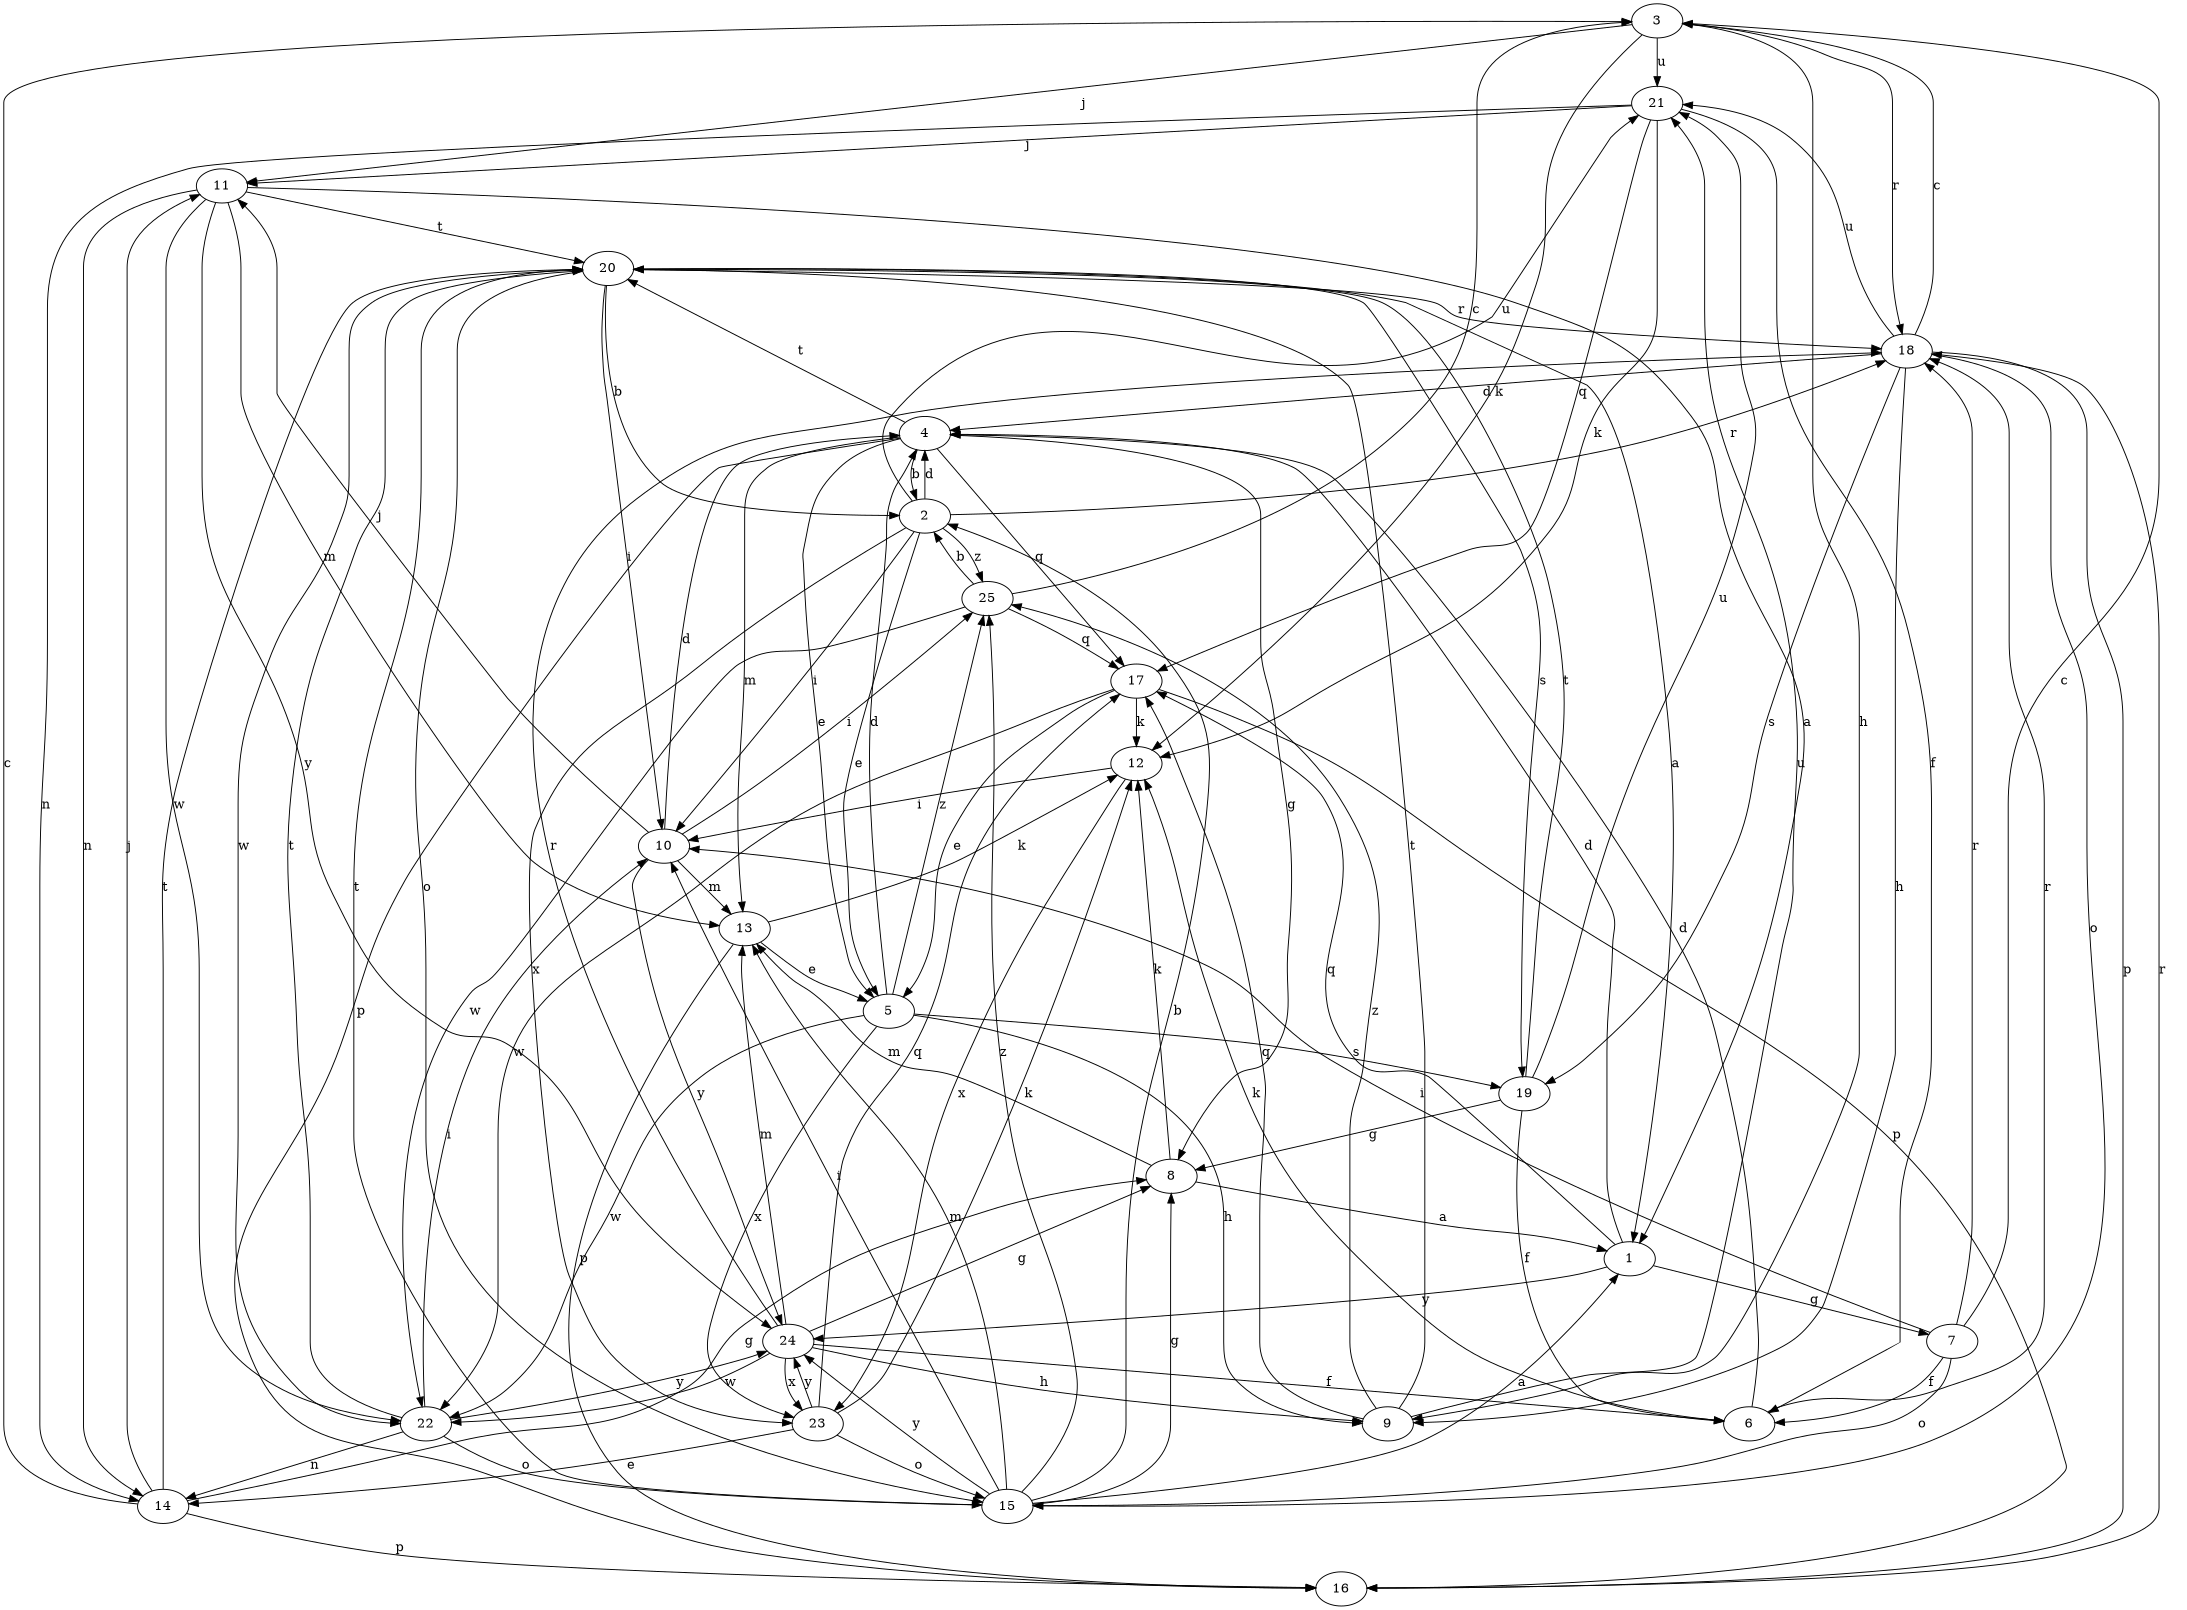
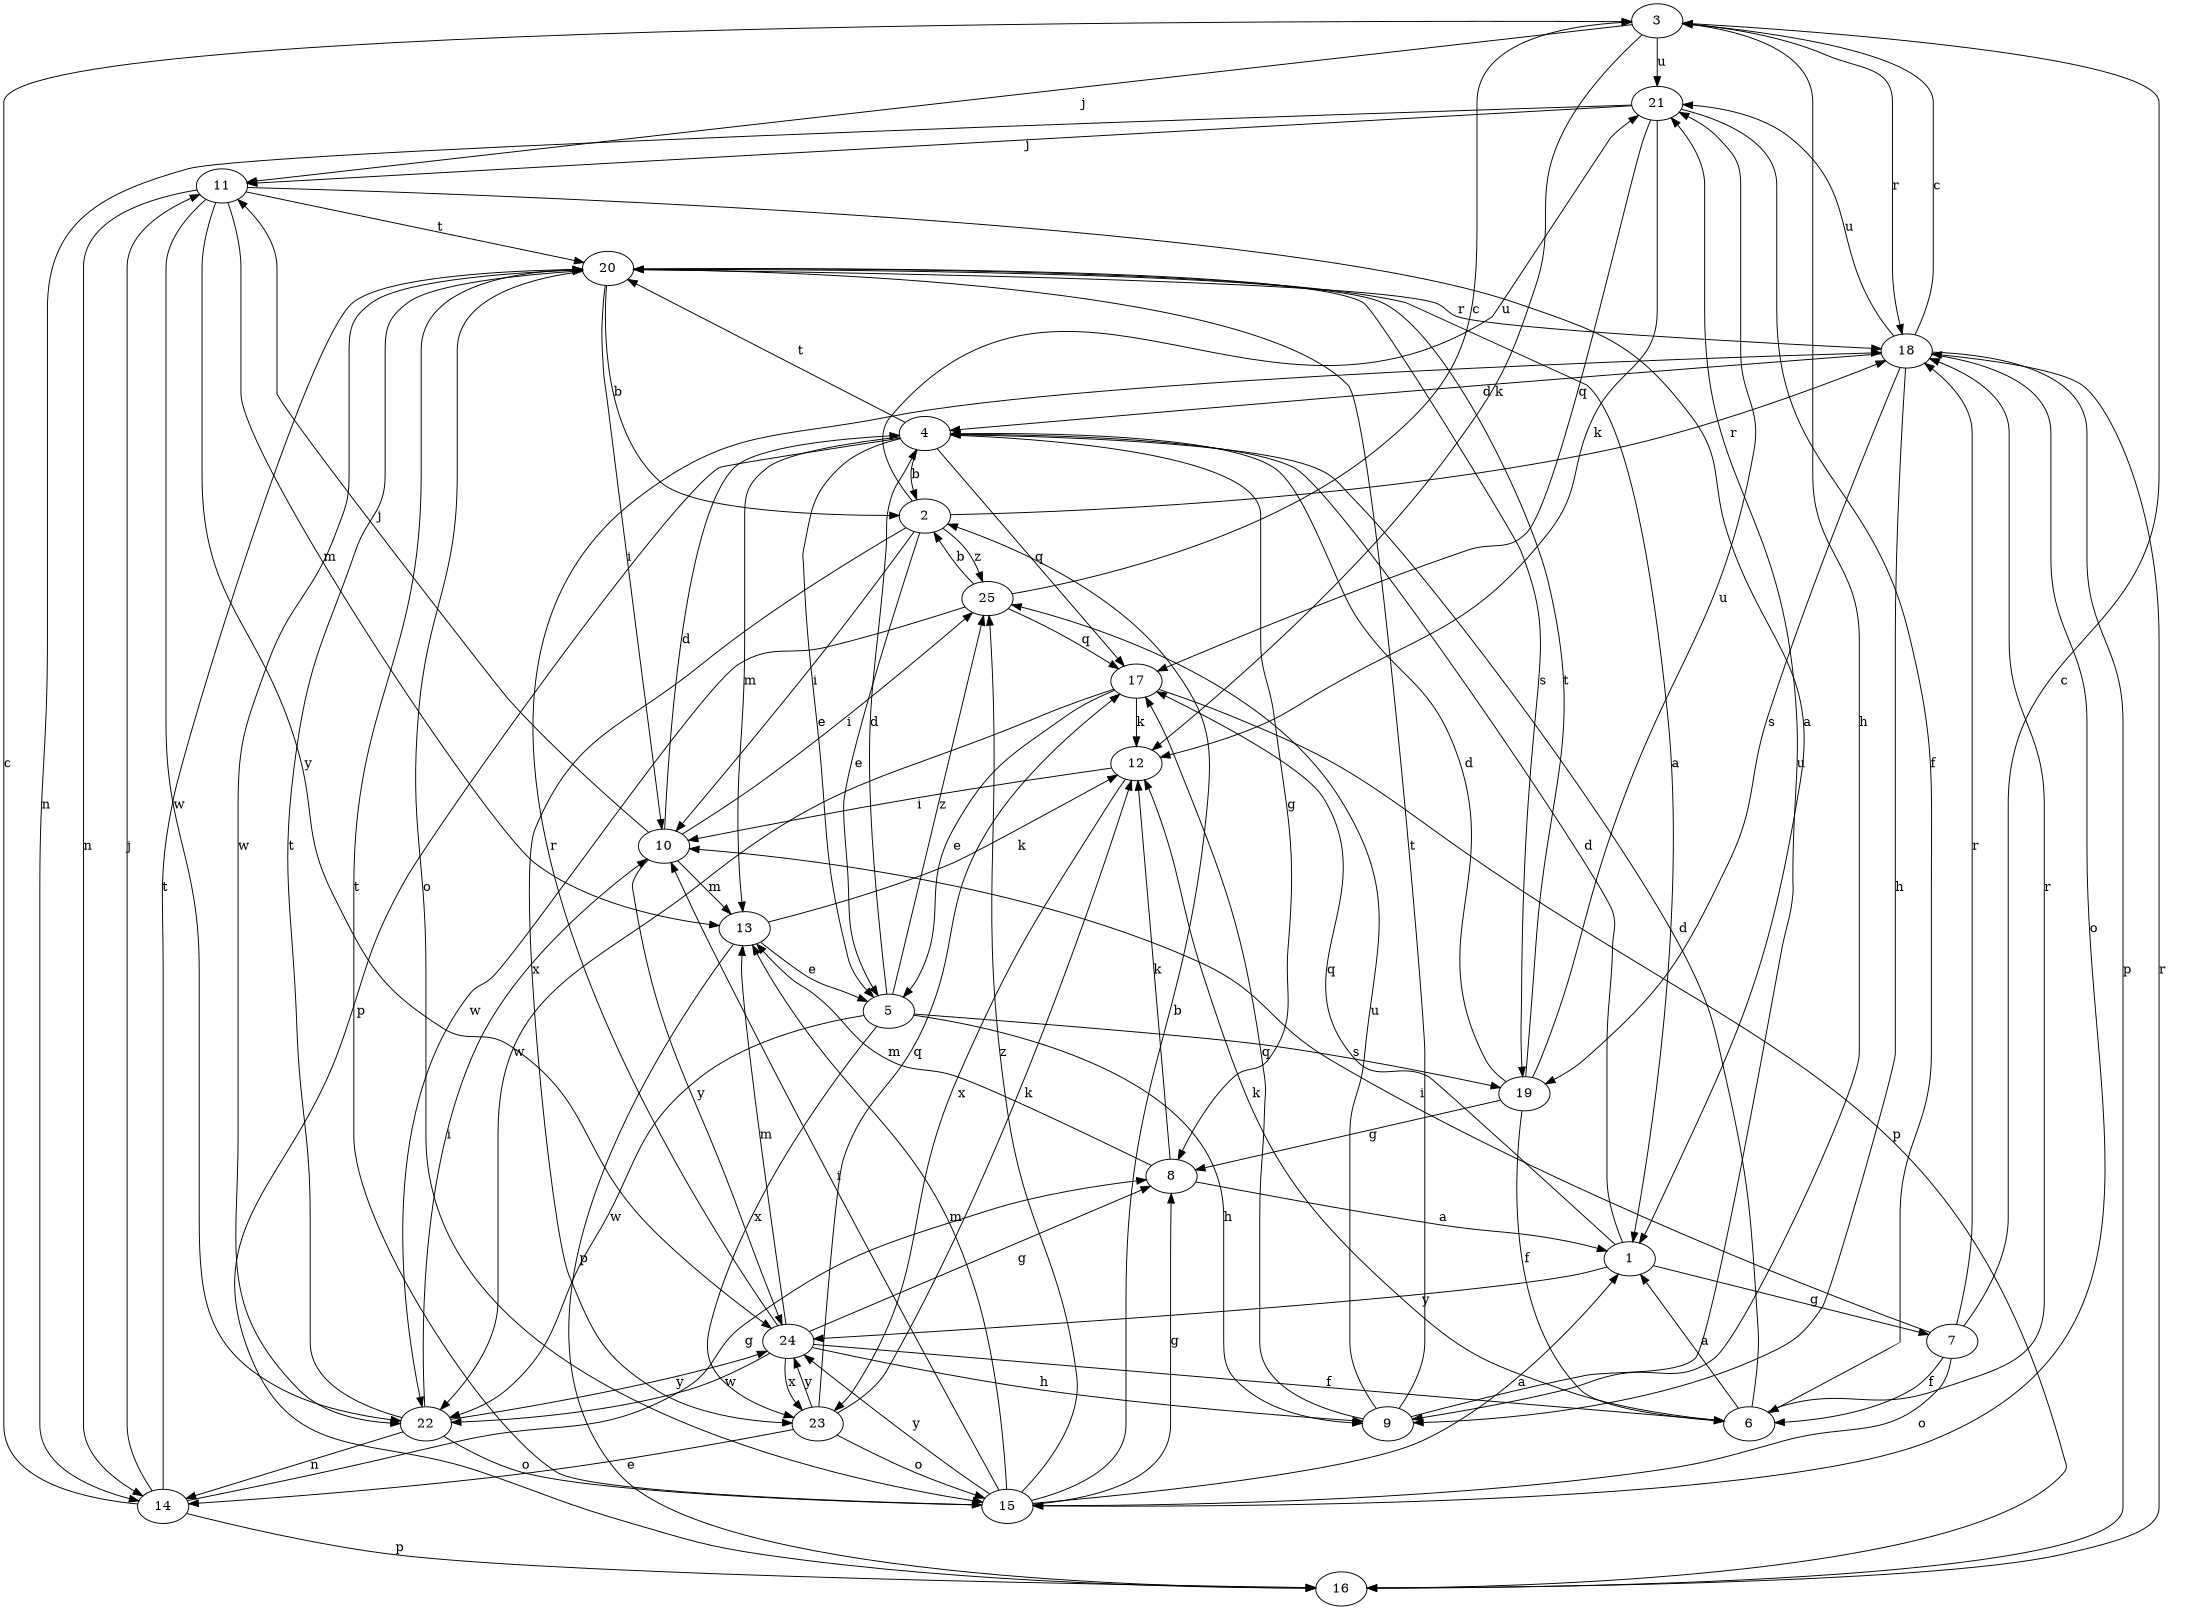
(925, 480) -> (1364, 627)
(1375, 1011) -> (1375, 1011)
none -> (1692, 1345)
